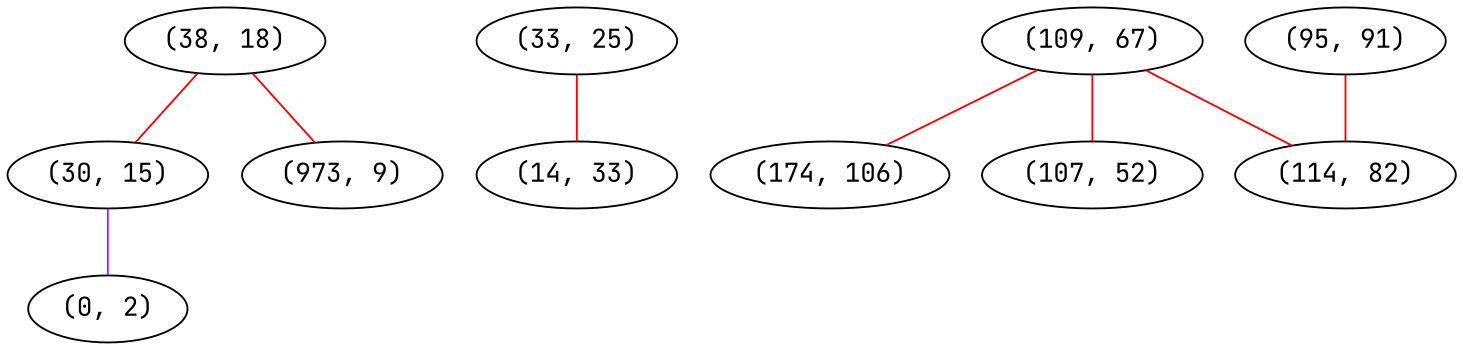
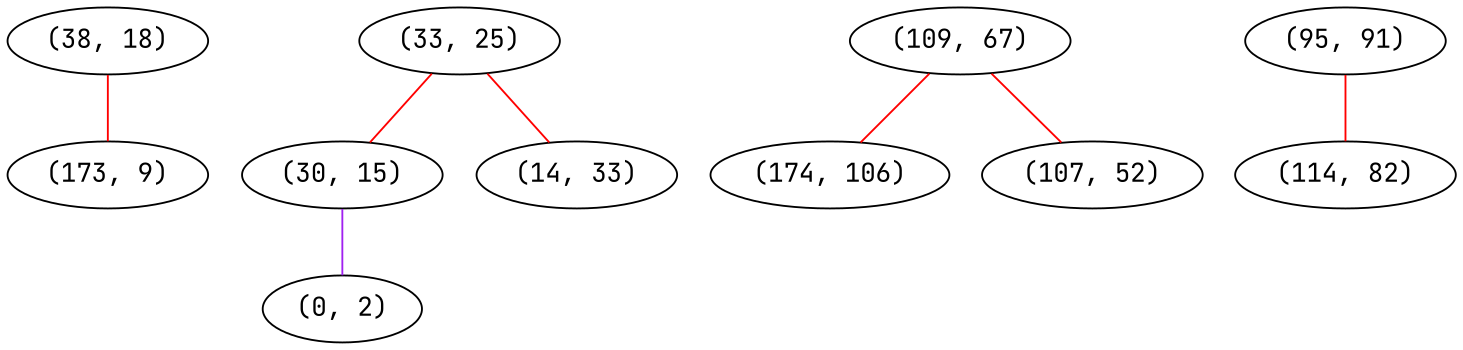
(166, 108) -> (401, 108)
(1219, 108) -> none
(342, 175) -> (108, 175)
